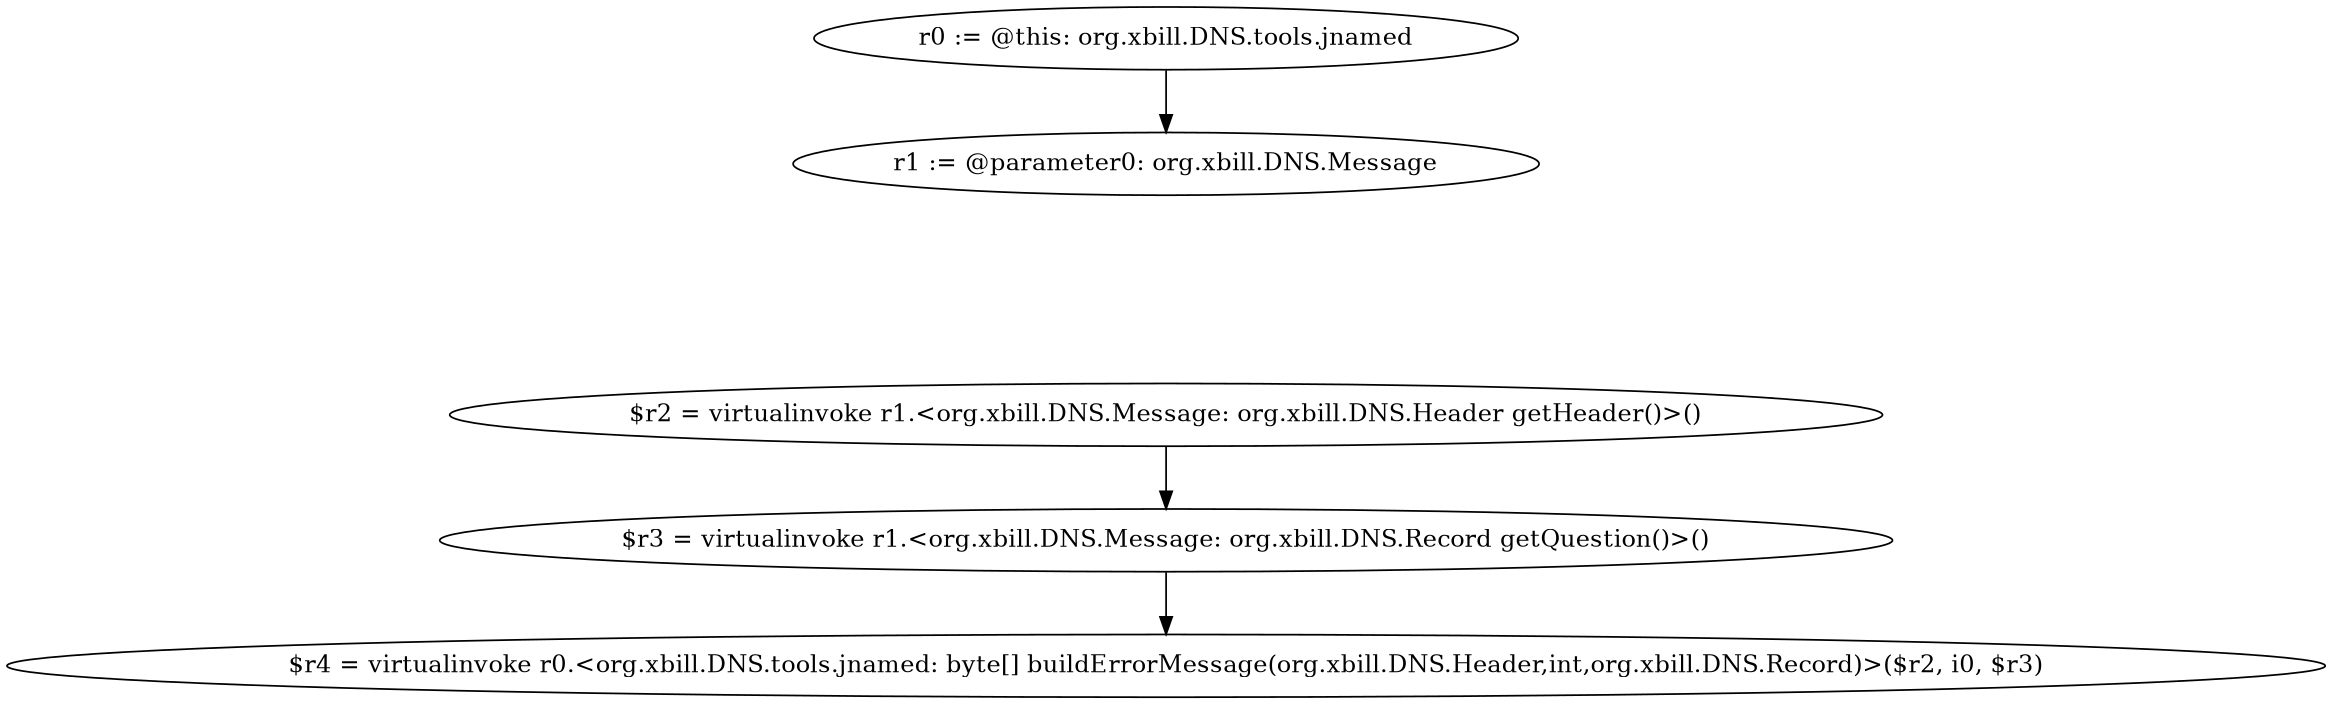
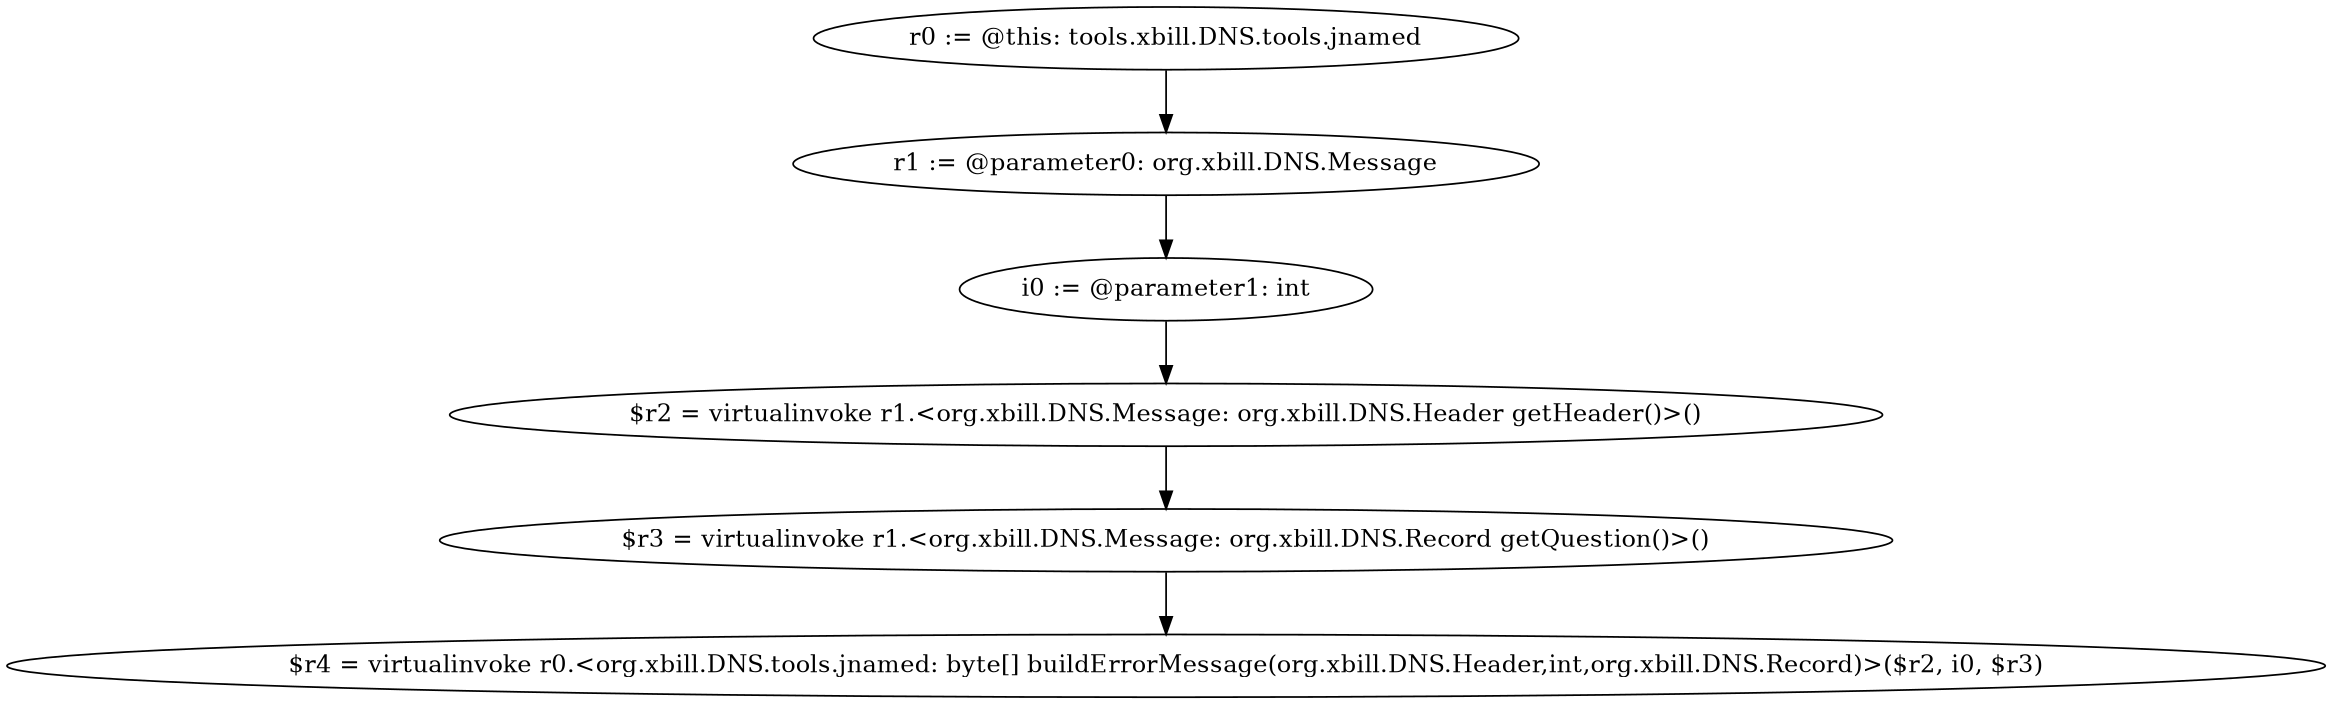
(1166, 38) -> (1166, 38)
none -> (1166, 289)
